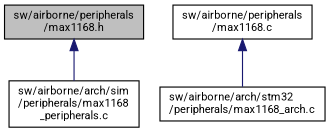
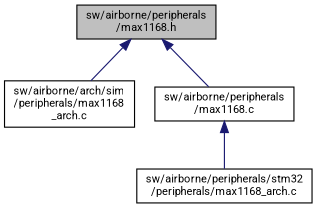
none -> (190, 67)
(74, 104) -> (70, 104)
(243, 104) -> (224, 186)
